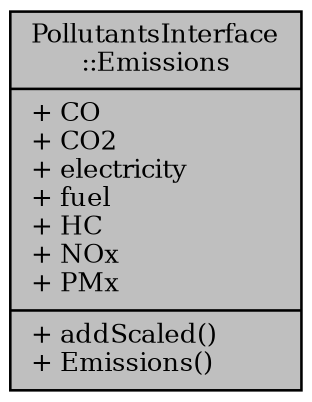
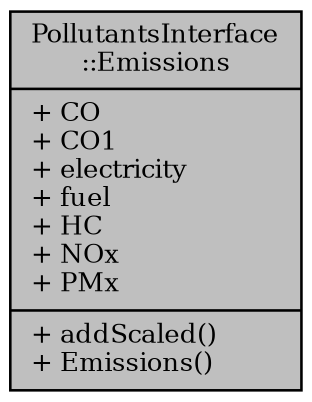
(75, 142) -> (75, 142)
